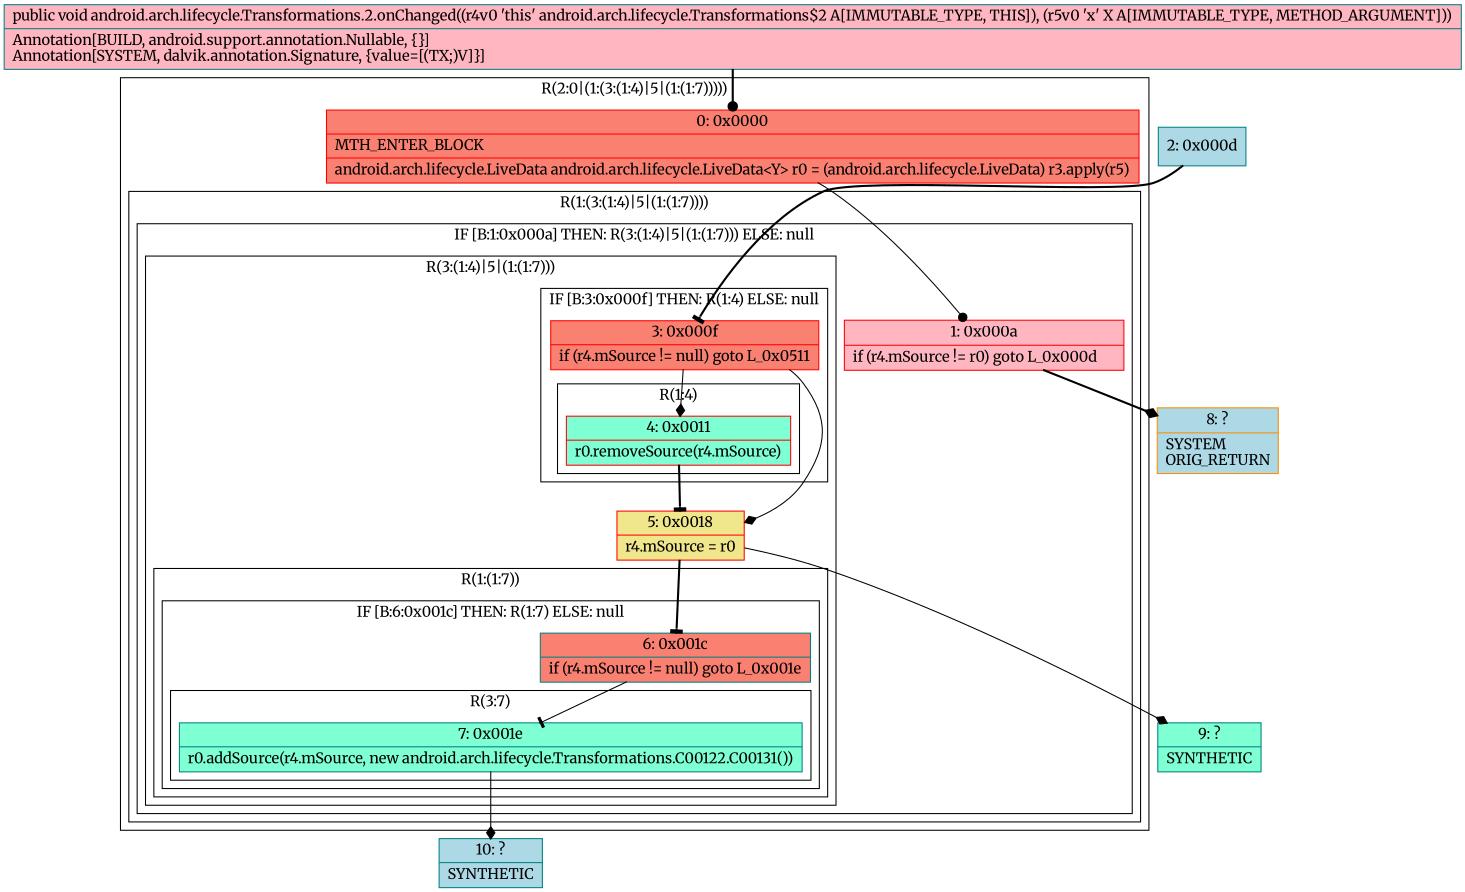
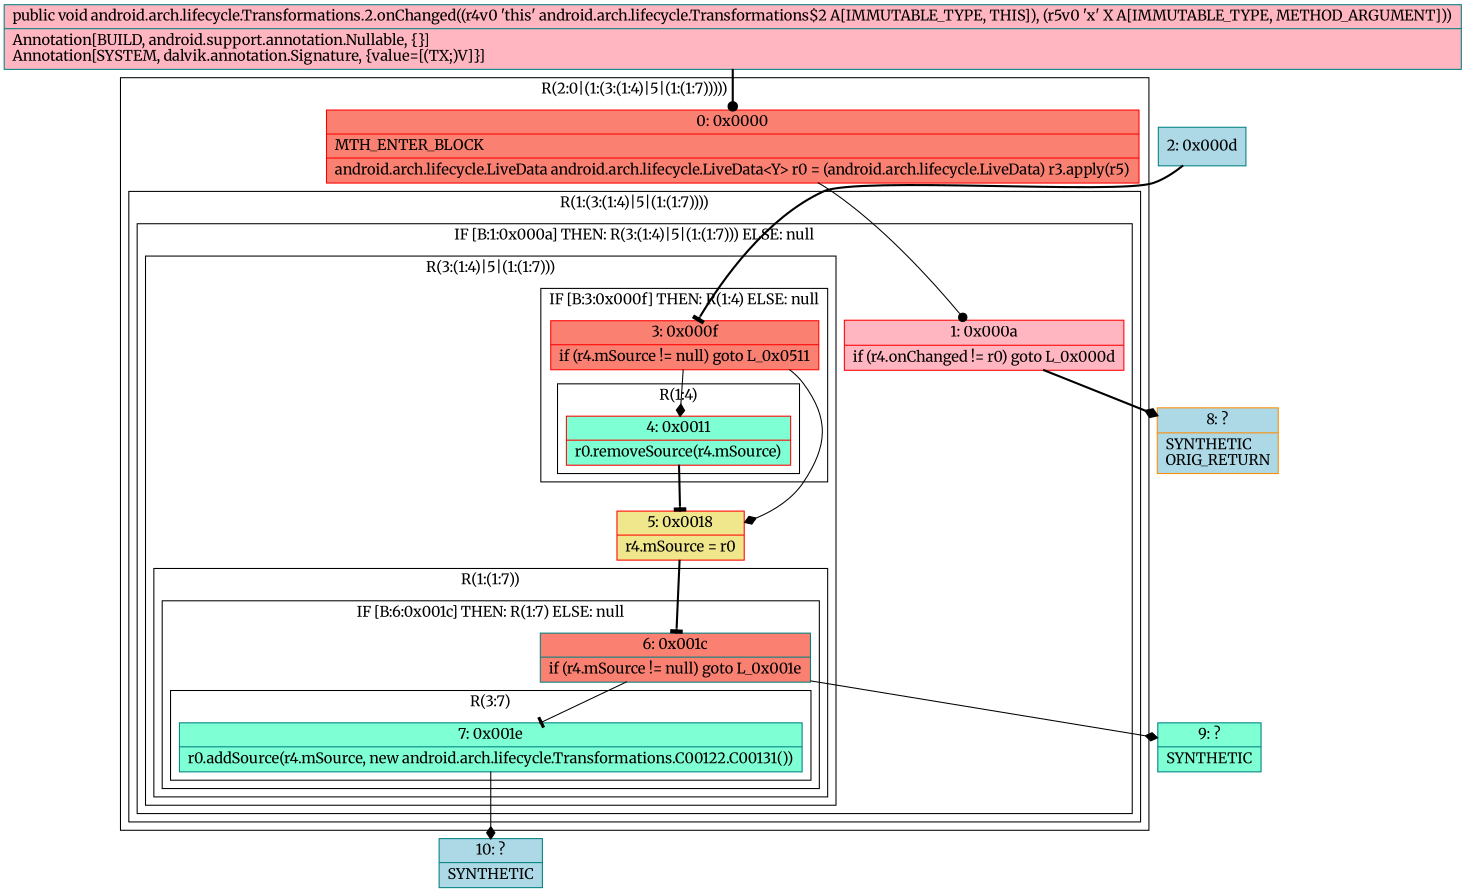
(975, 357) -> (984, 357)
(1196, 445) -> (1209, 445)
(955, 620) -> (978, 708)
